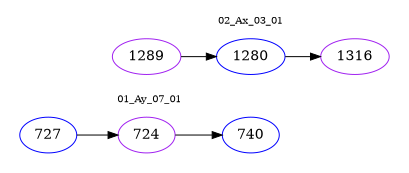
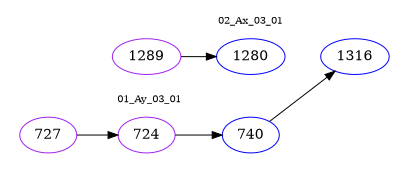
(298, 57) -> (298, 99)
(355, 57) -> (355, 57)
(150, 100) -> (150, 100)
(48, 135) -> (48, 135)
